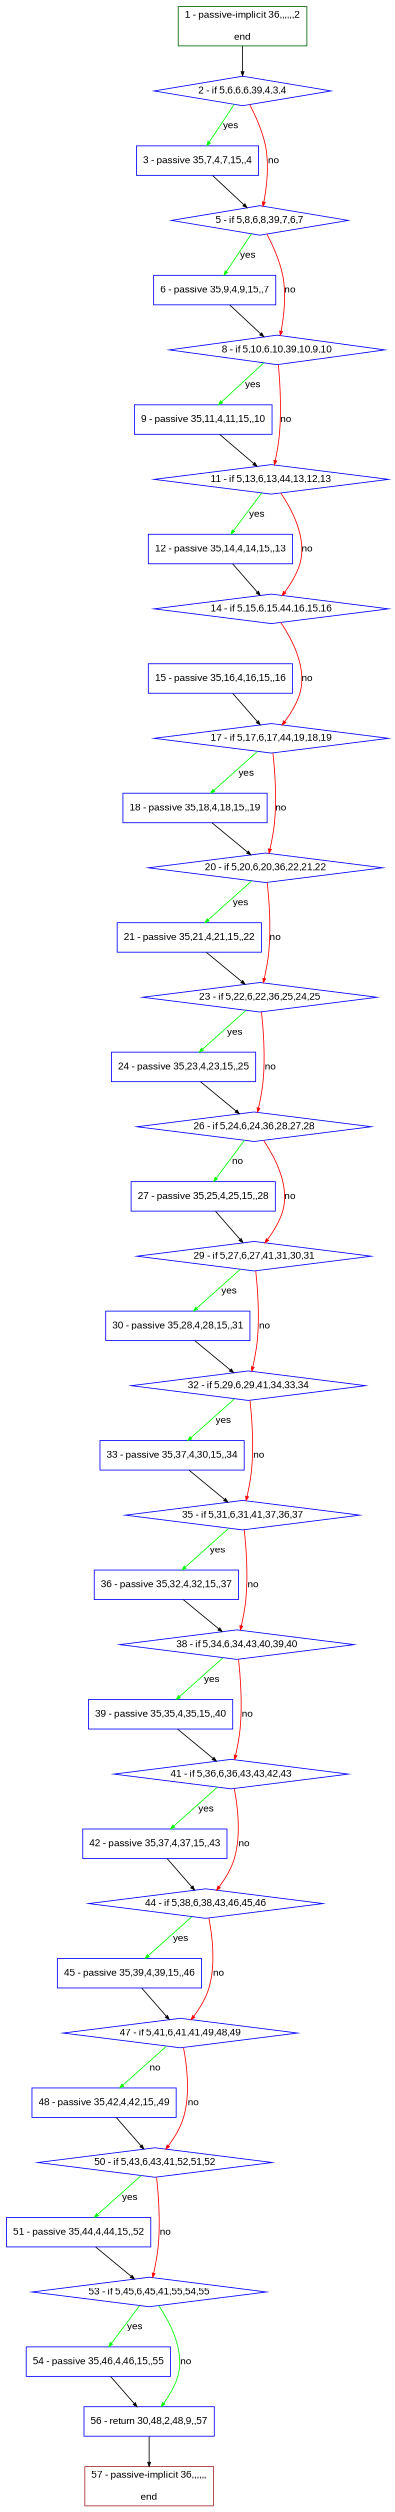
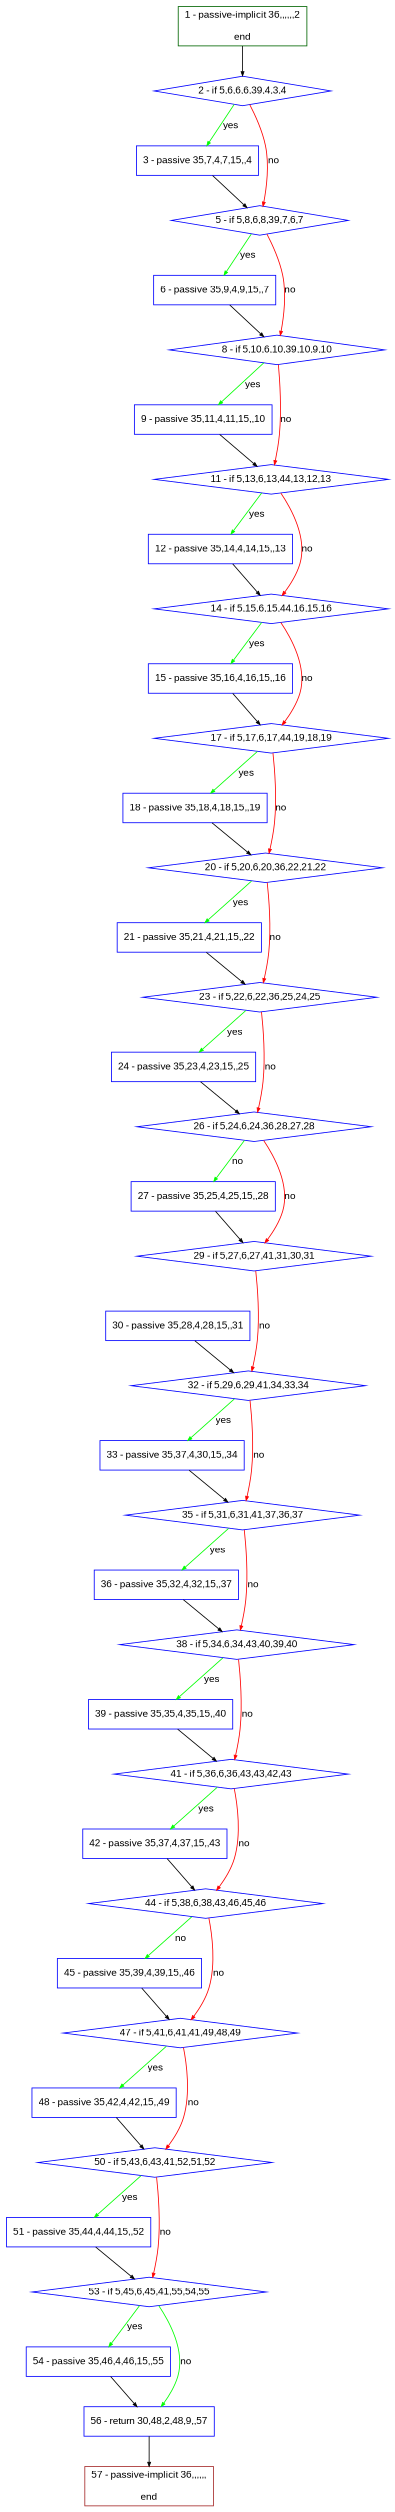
none -> (248, 641)
(218, 1289) -> none
(181, 1938) -> (181, 1938)
(155, 2068) -> (155, 2068)
